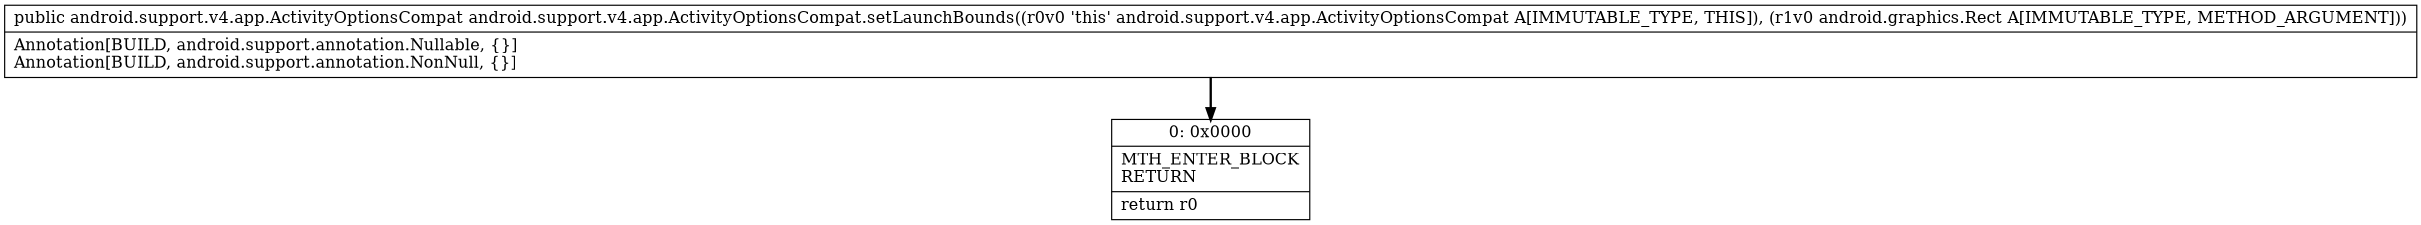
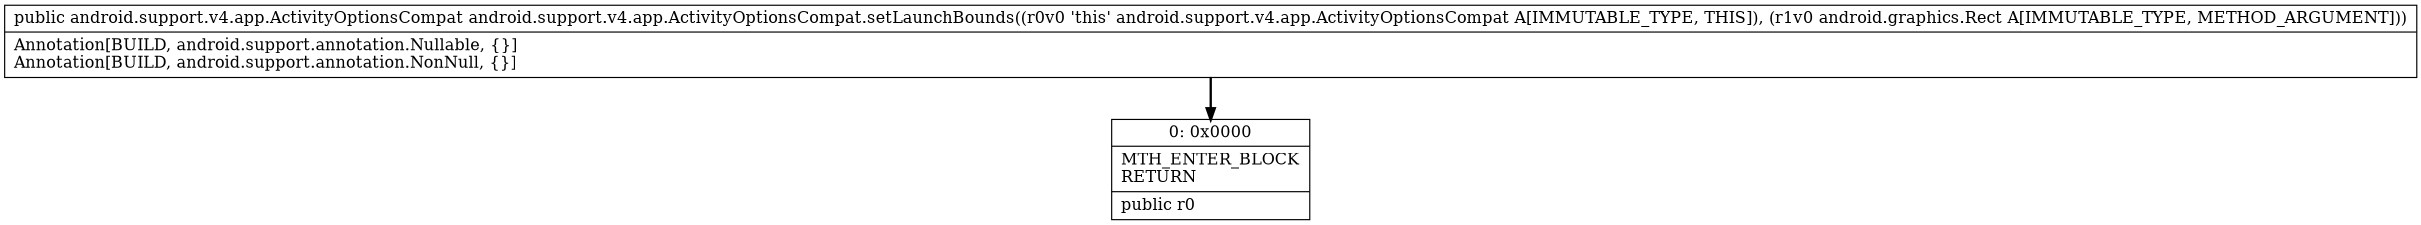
(1160, 205) -> (1158, 205)
